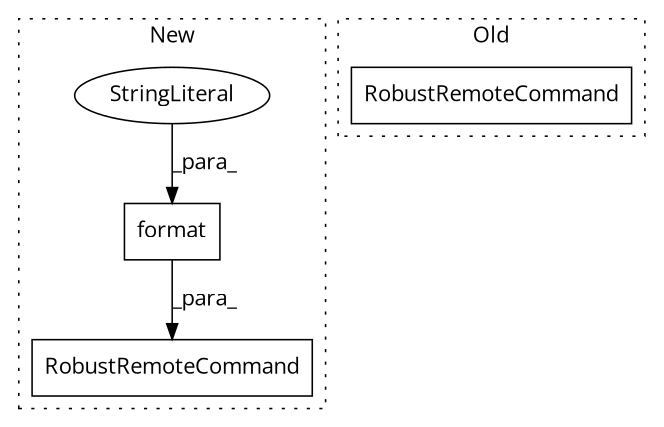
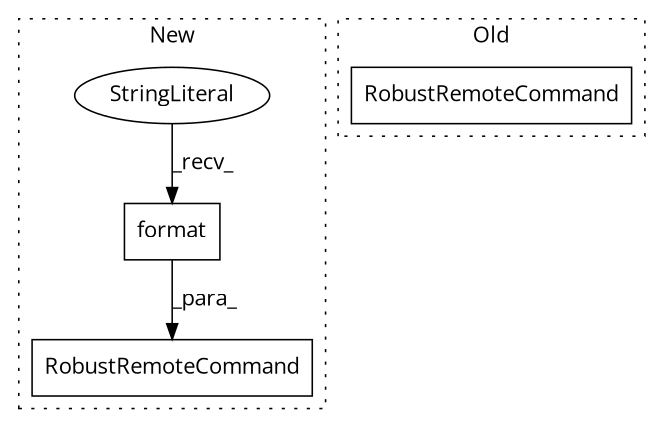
(205, 164) -> (203, 164)
